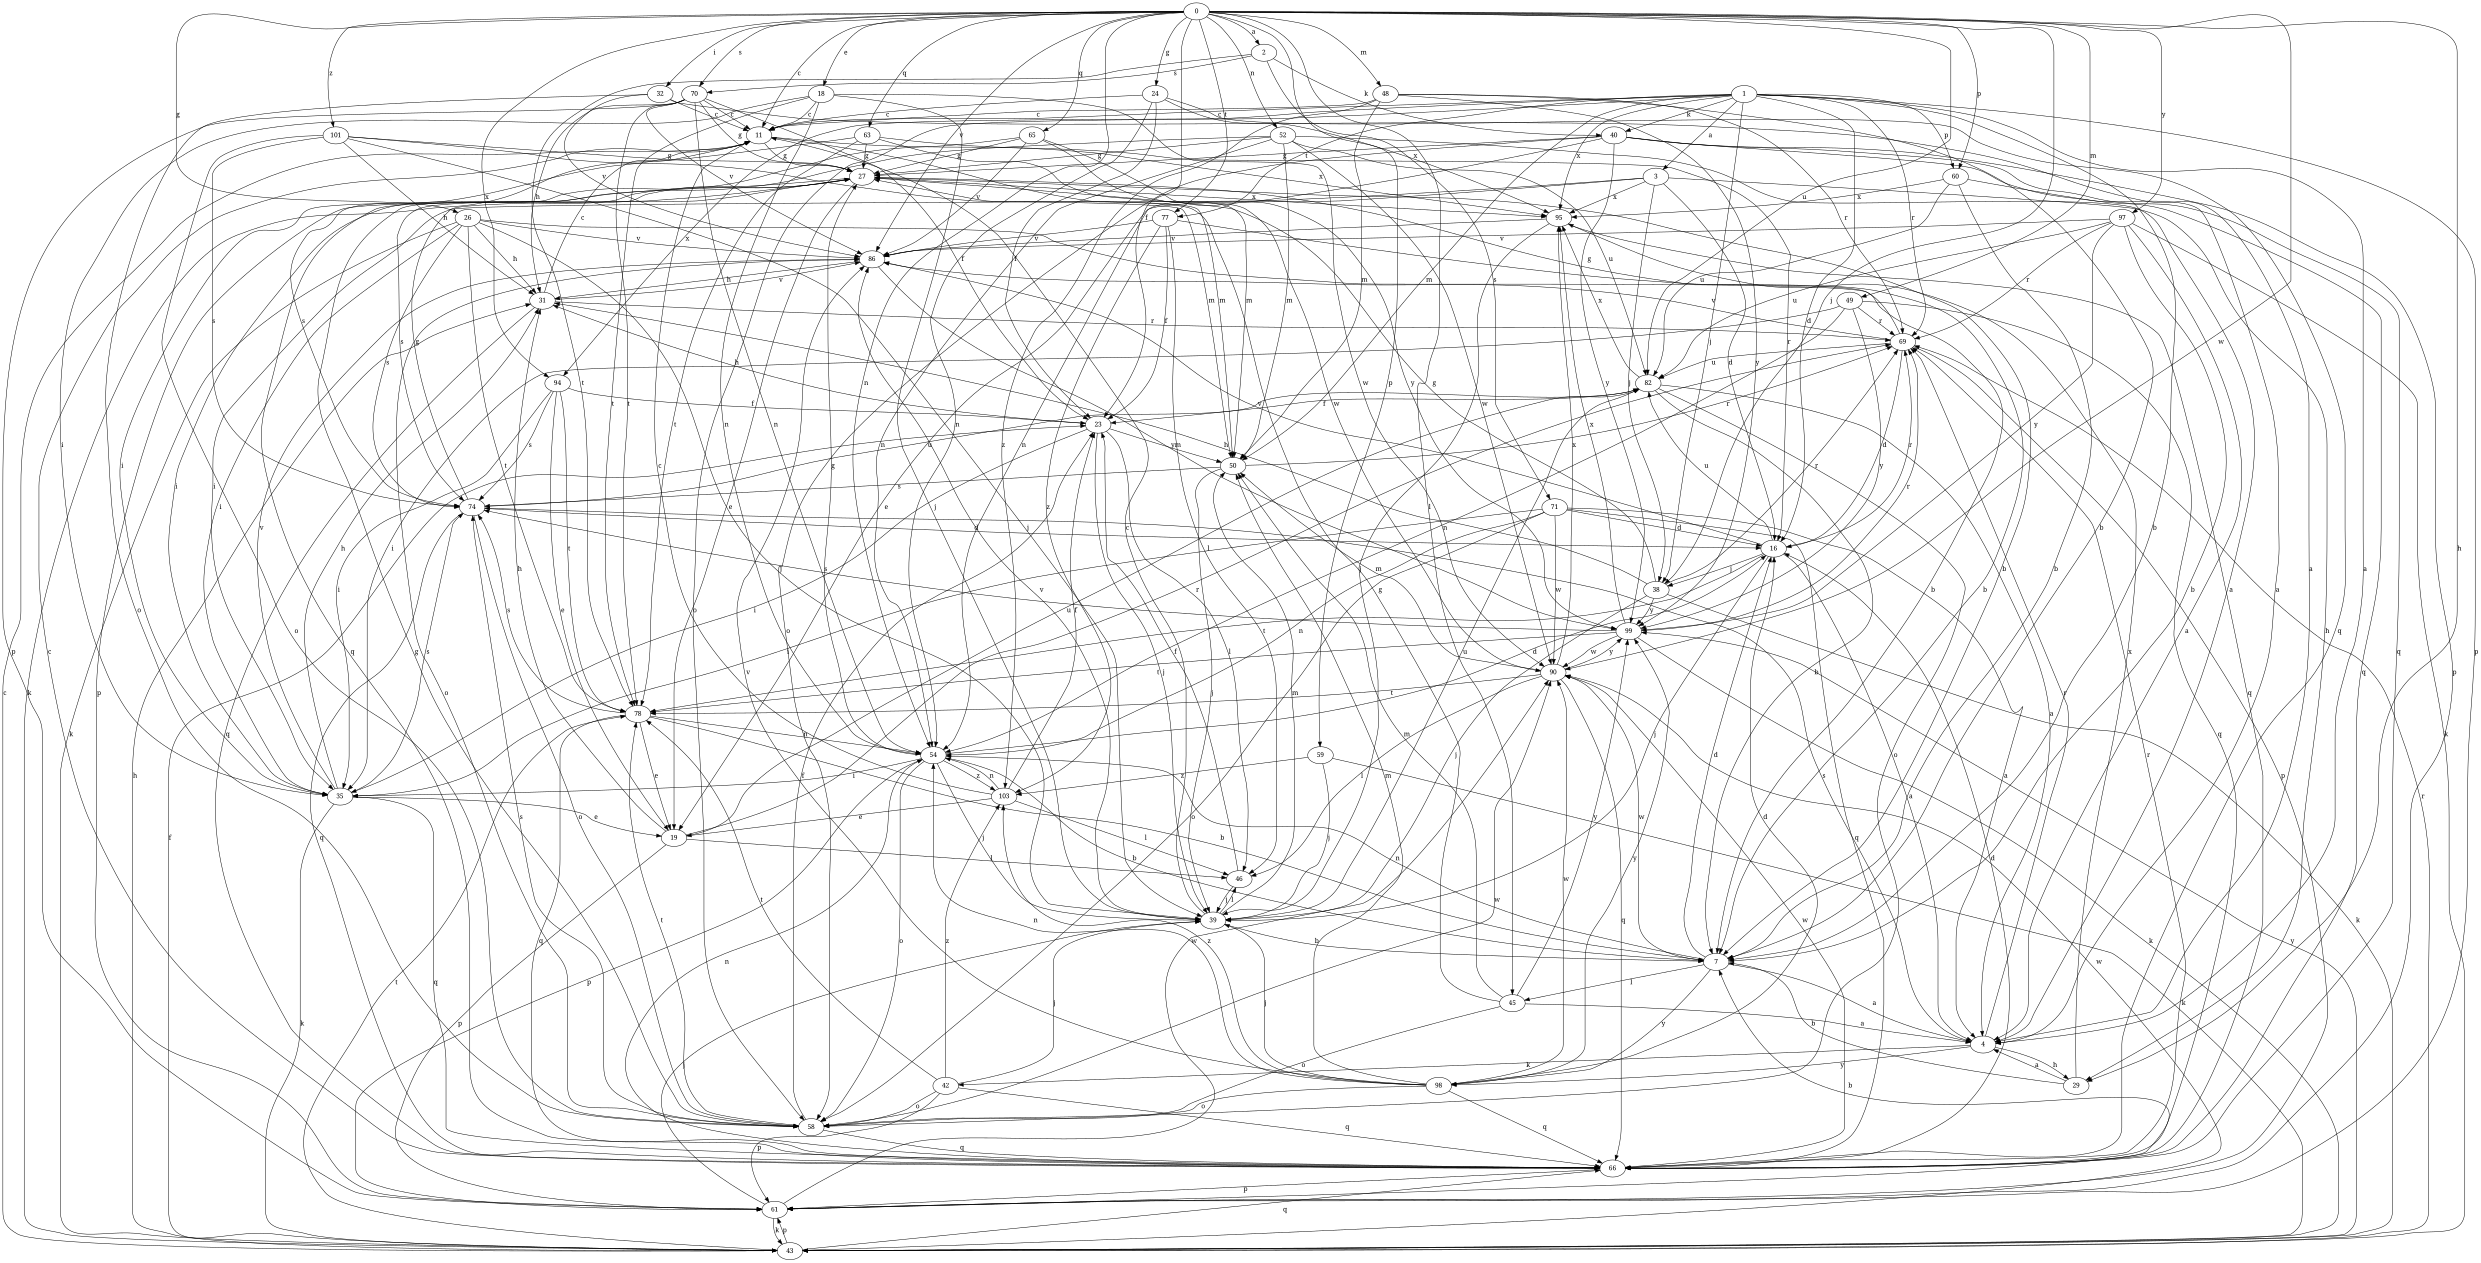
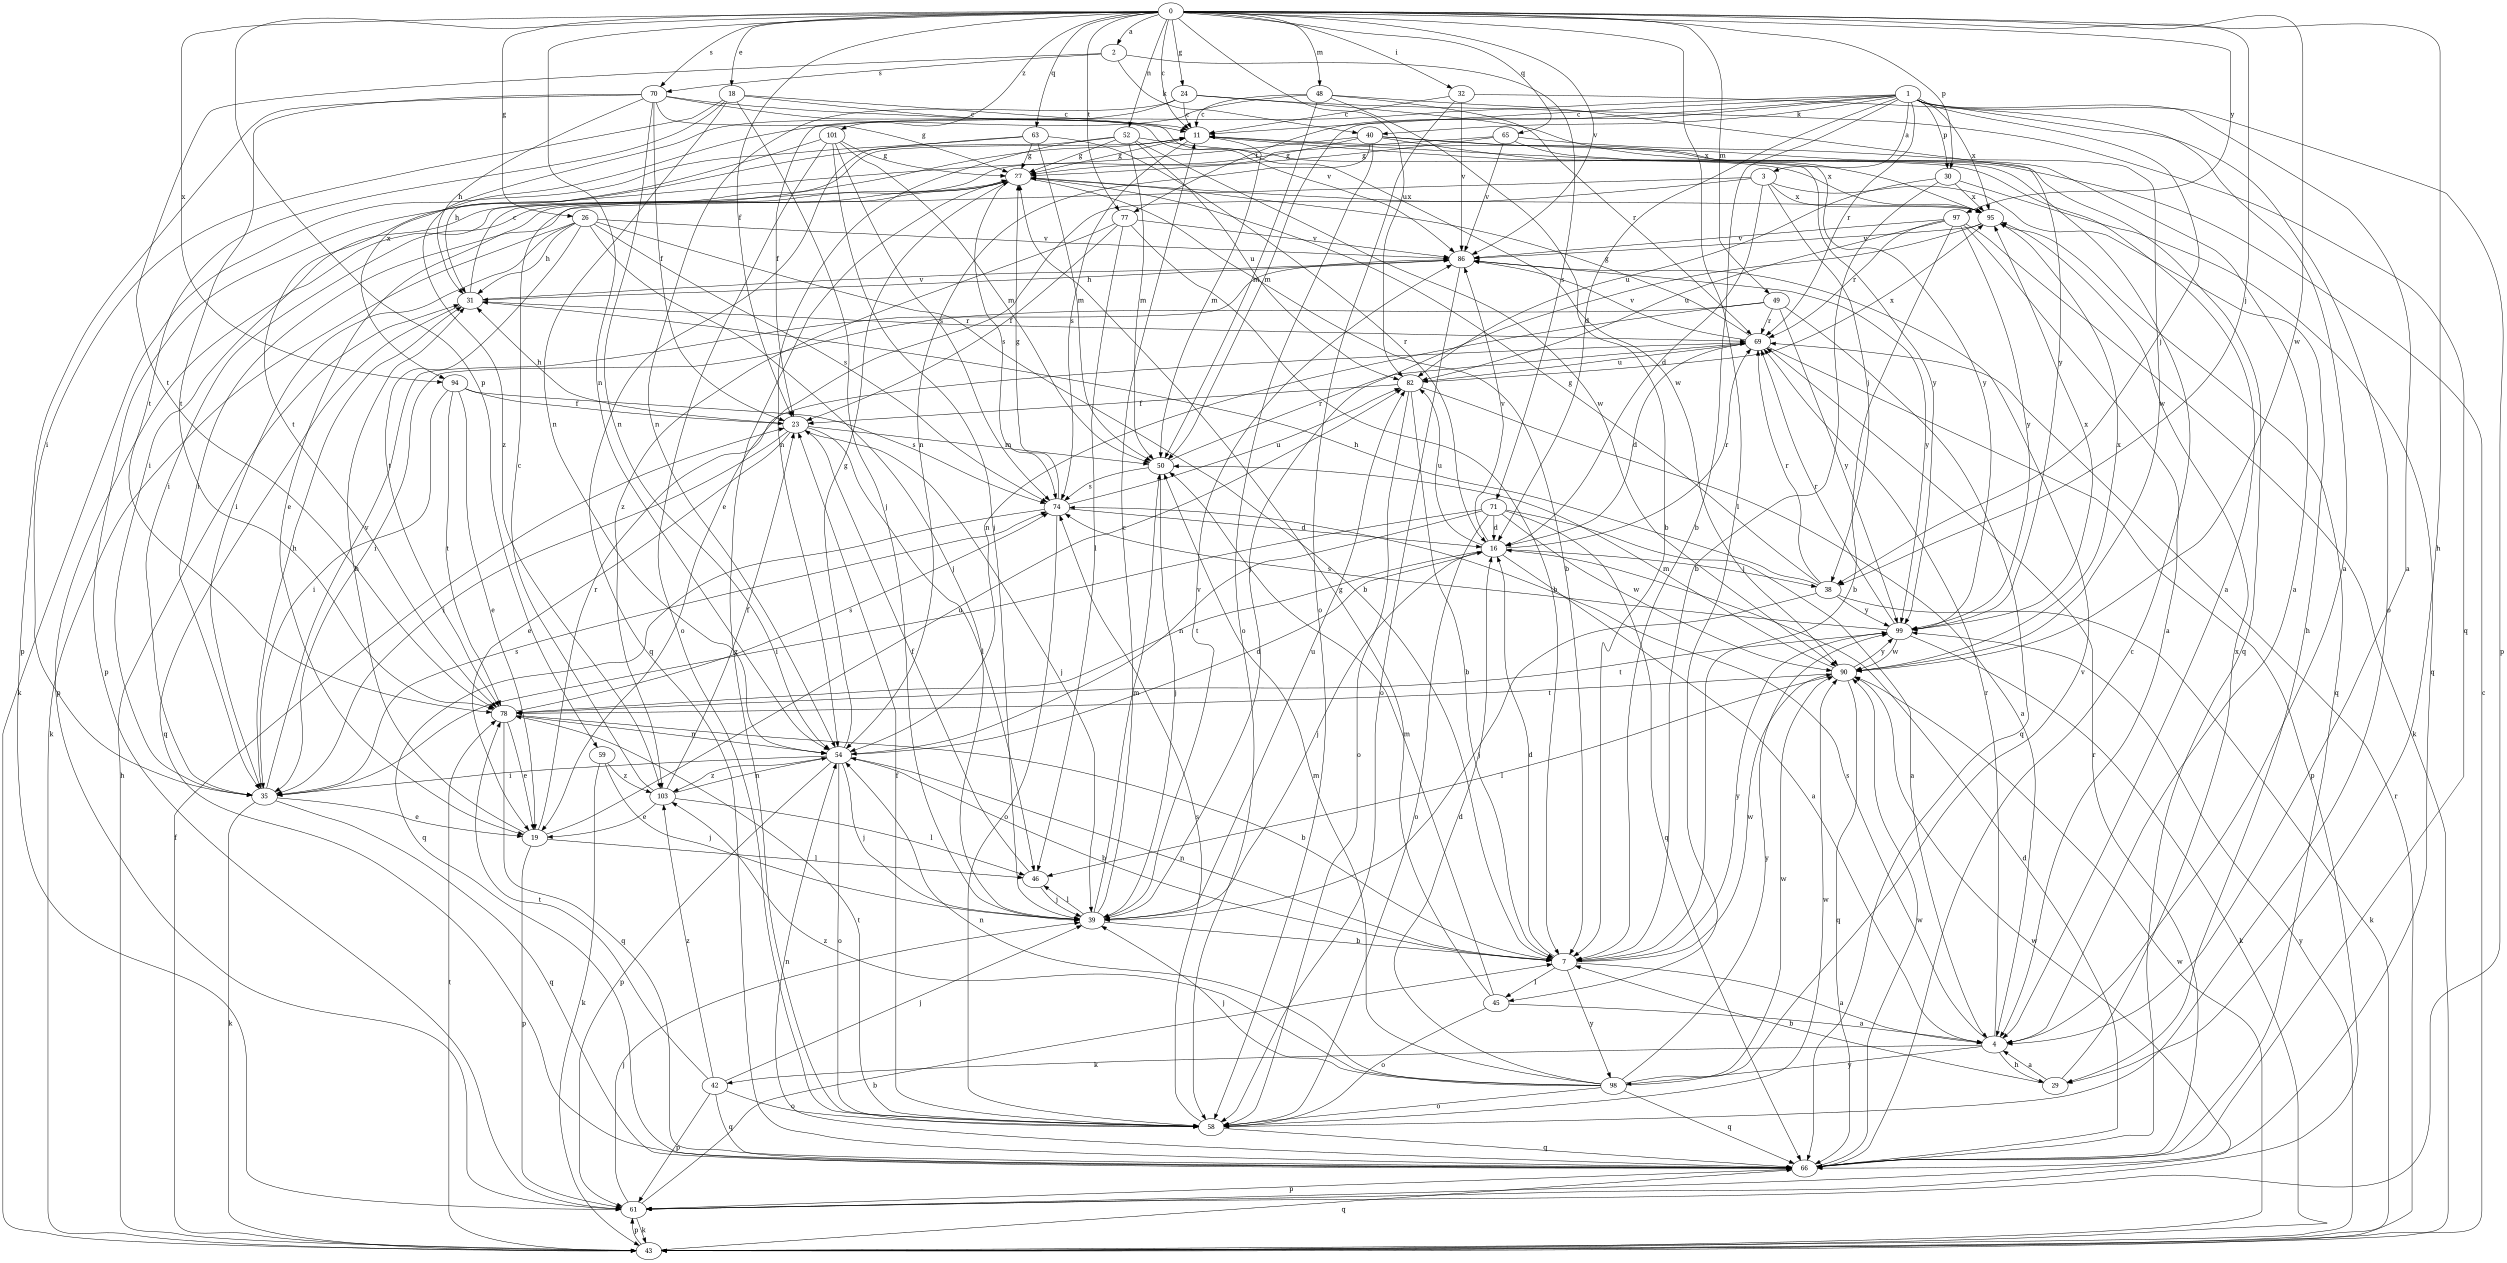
(1956, 177) -> (1948, 177)
none -> (563, 599)
(1588, 835) -> (1735, 806)
